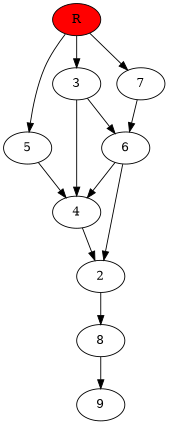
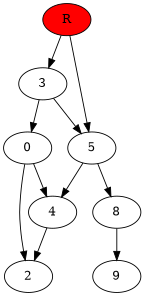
(141, 84) -> none
(77, 143) -> (65, 112)
(126, 148) -> (28, 148)
(101, 304) -> (103, 176)
